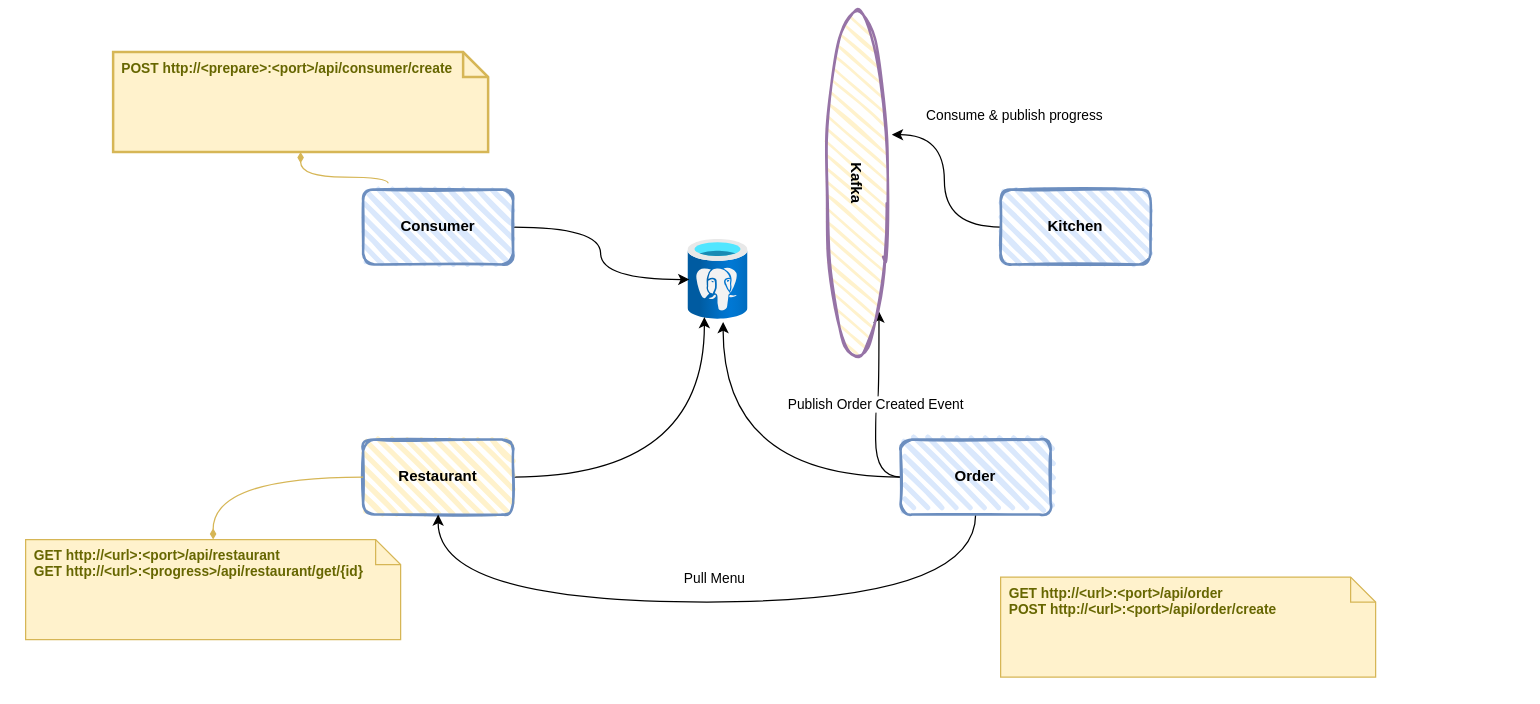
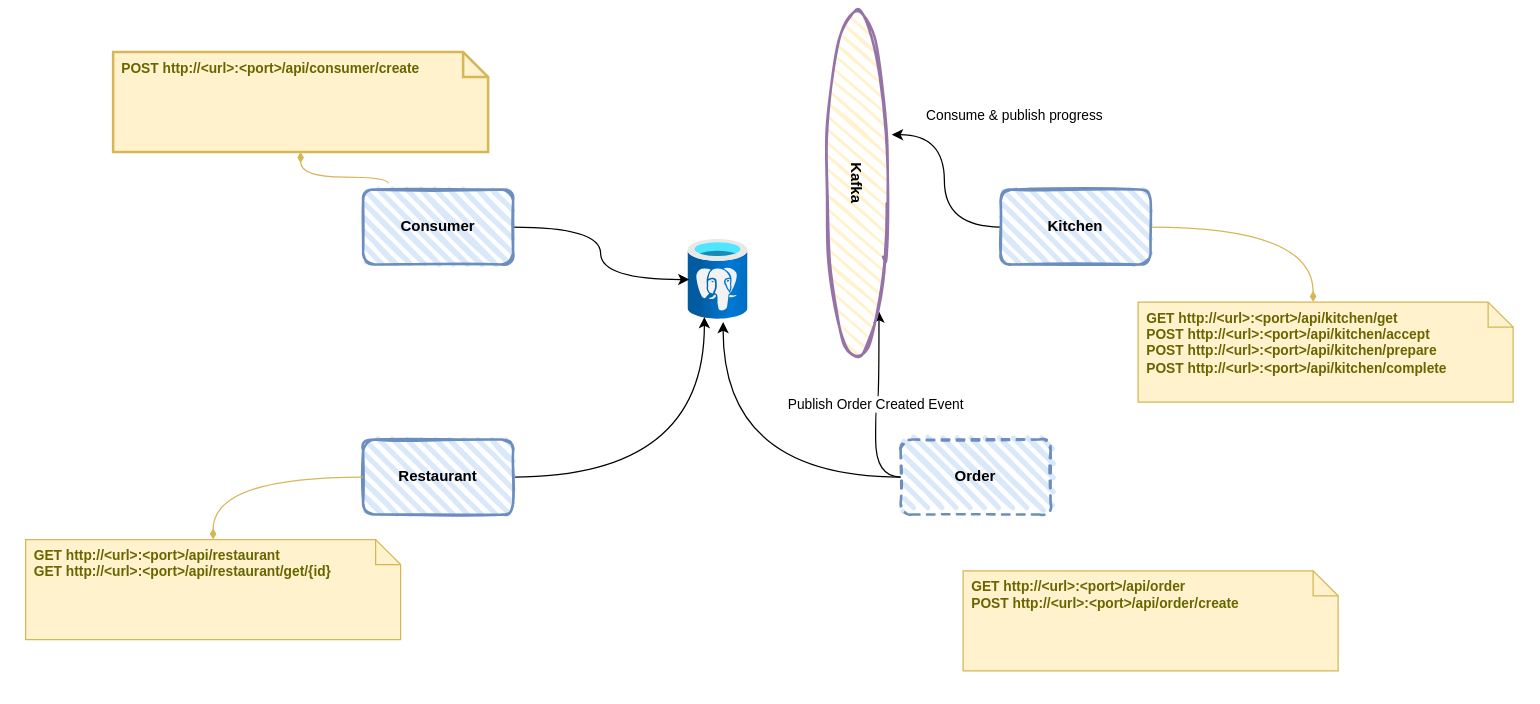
(300, 69) -> (282, 69)
none -> (1246, 235)
none -> (1326, 352)
(438, 477) -> (438, 477)
(976, 477) -> (976, 477)
(218, 573) -> (205, 565)
(709, 602) -> none
(1188, 627) -> (1151, 621)
